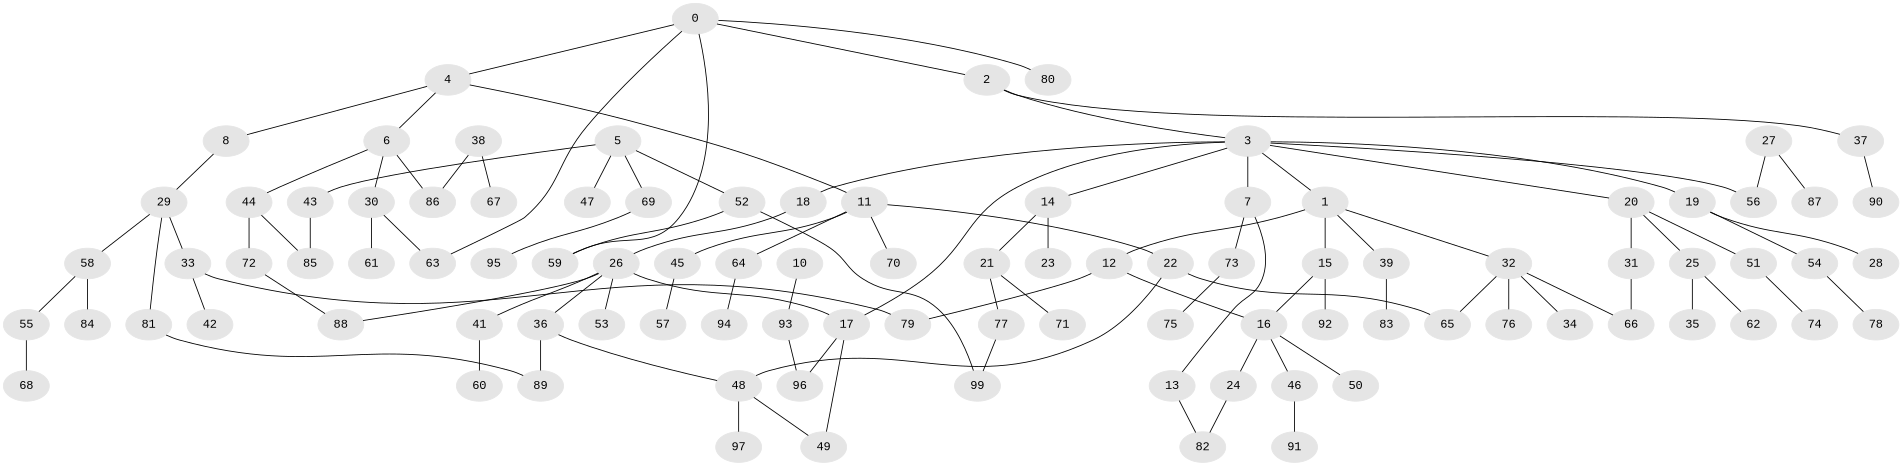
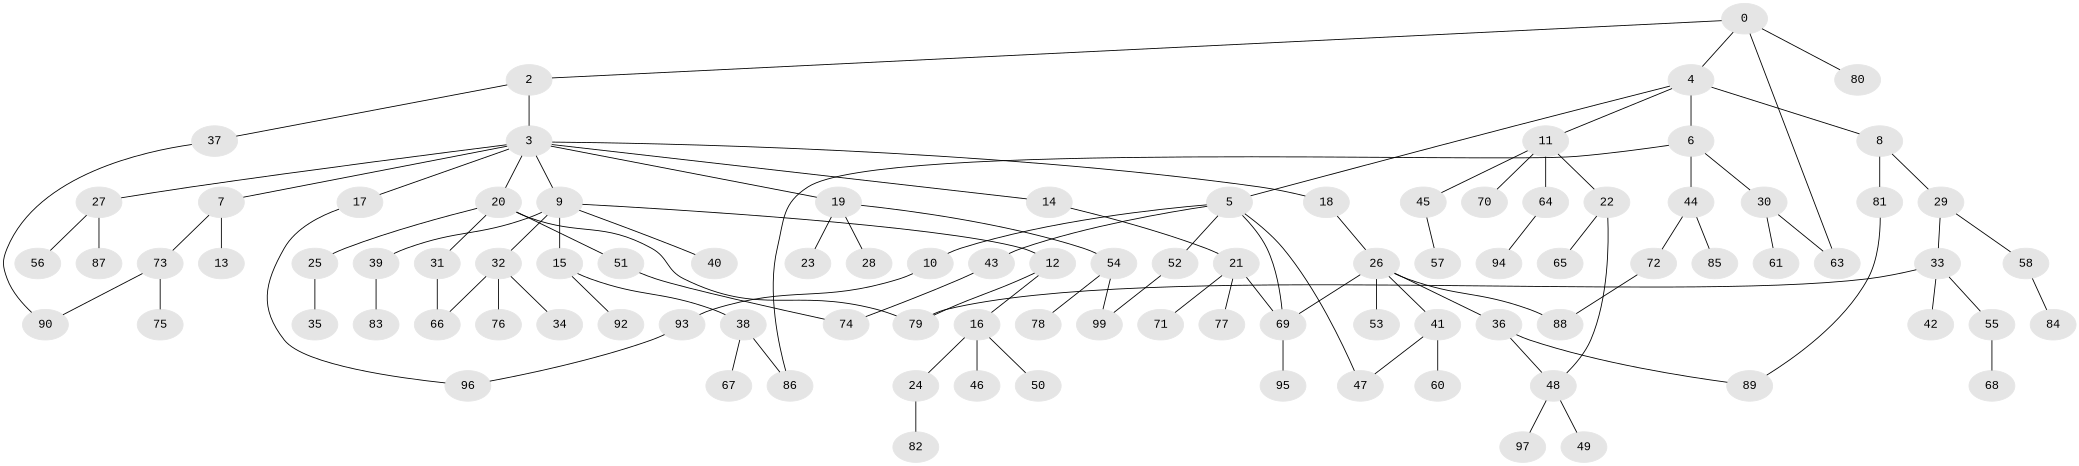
none -> (1460, 140)
(1610, 169) -> (314, 170)
(1325, 202) -> (560, 202)
none -> (1076, 222)
(310, 233) -> (920, 296)
(1048, 233) -> (823, 233)
(155, 263) -> (1880, 172)
(555, 264) -> none
none -> (714, 264)
none -> (699, 285)
(721, 293) -> (1330, 294)
(57, 294) -> (1965, 294)
none -> (103, 294)
none -> (1260, 294)
(1478, 294) -> none
(1289, 299) -> (651, 294)
(1754, 325) -> none
(989, 355) -> (1106, 296)
none -> (1399, 355)
(835, 386) -> none
(1187, 417) -> none
(1295, 447) -> none
